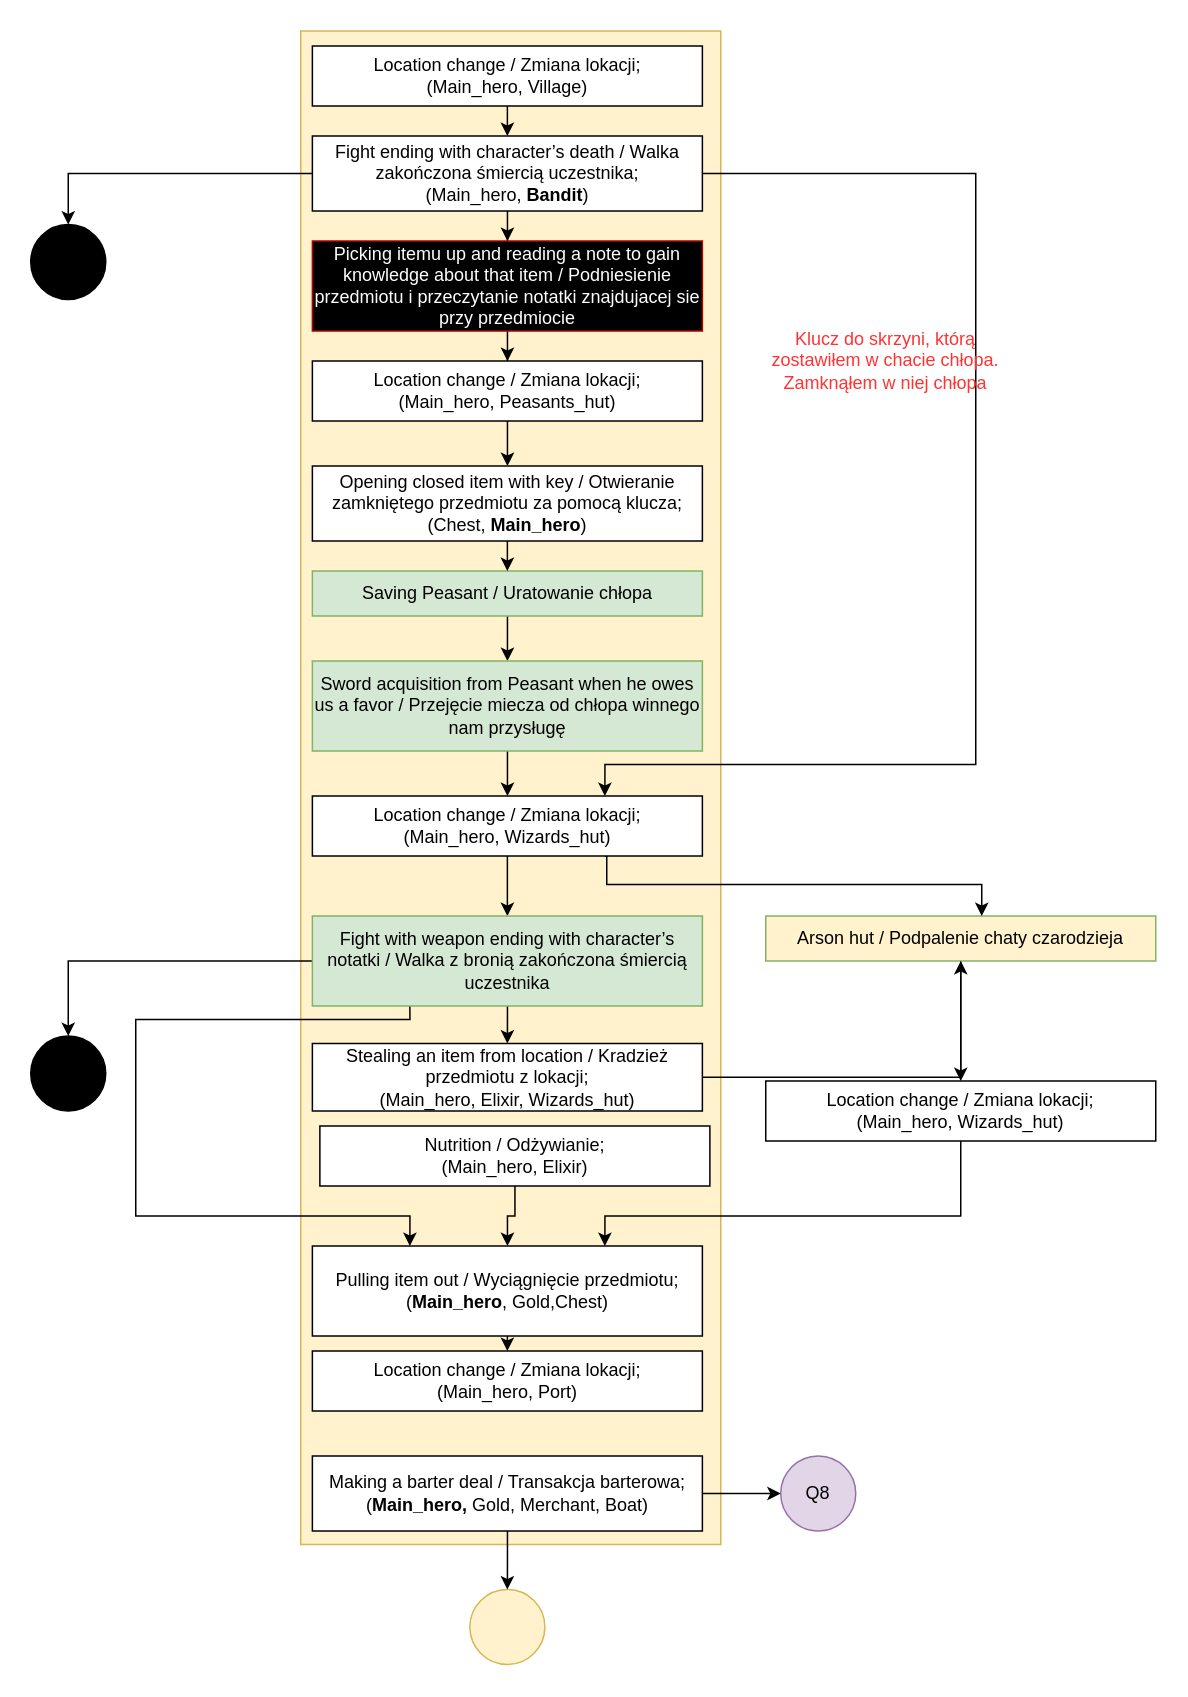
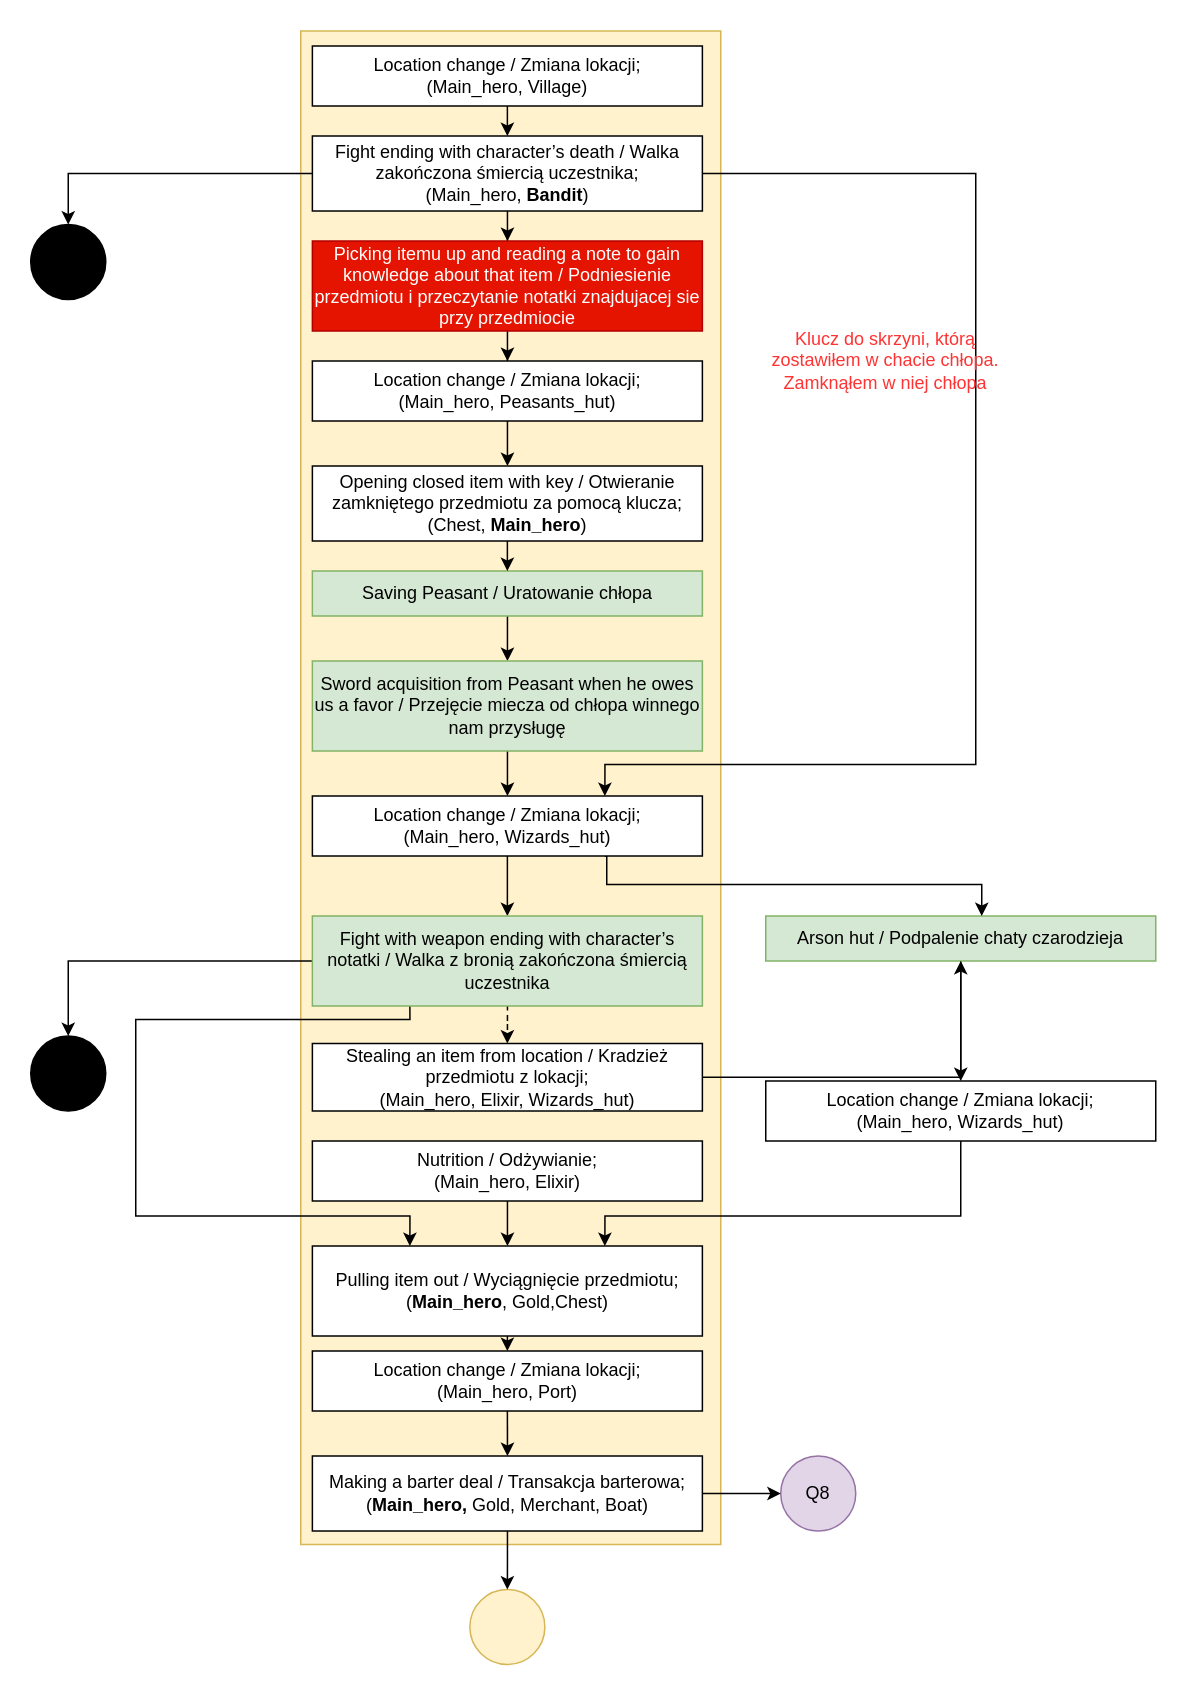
(507, 286) -> (507, 286)
(961, 938) -> (961, 938)
(507, 1029) -> (507, 1029)
(515, 1156) -> (507, 1171)
none -> (507, 1439)
